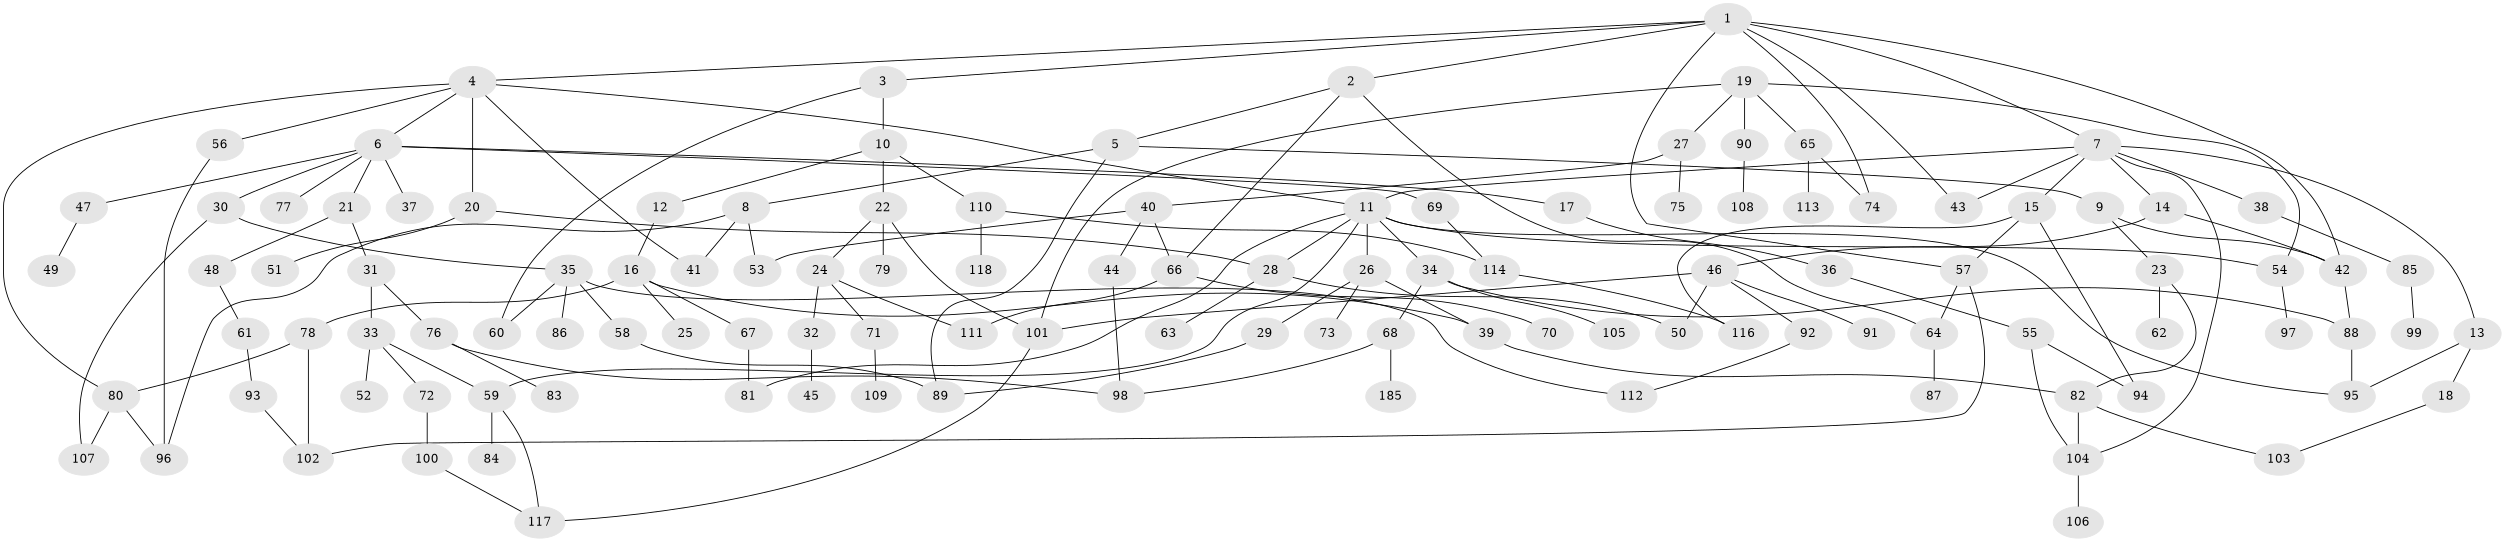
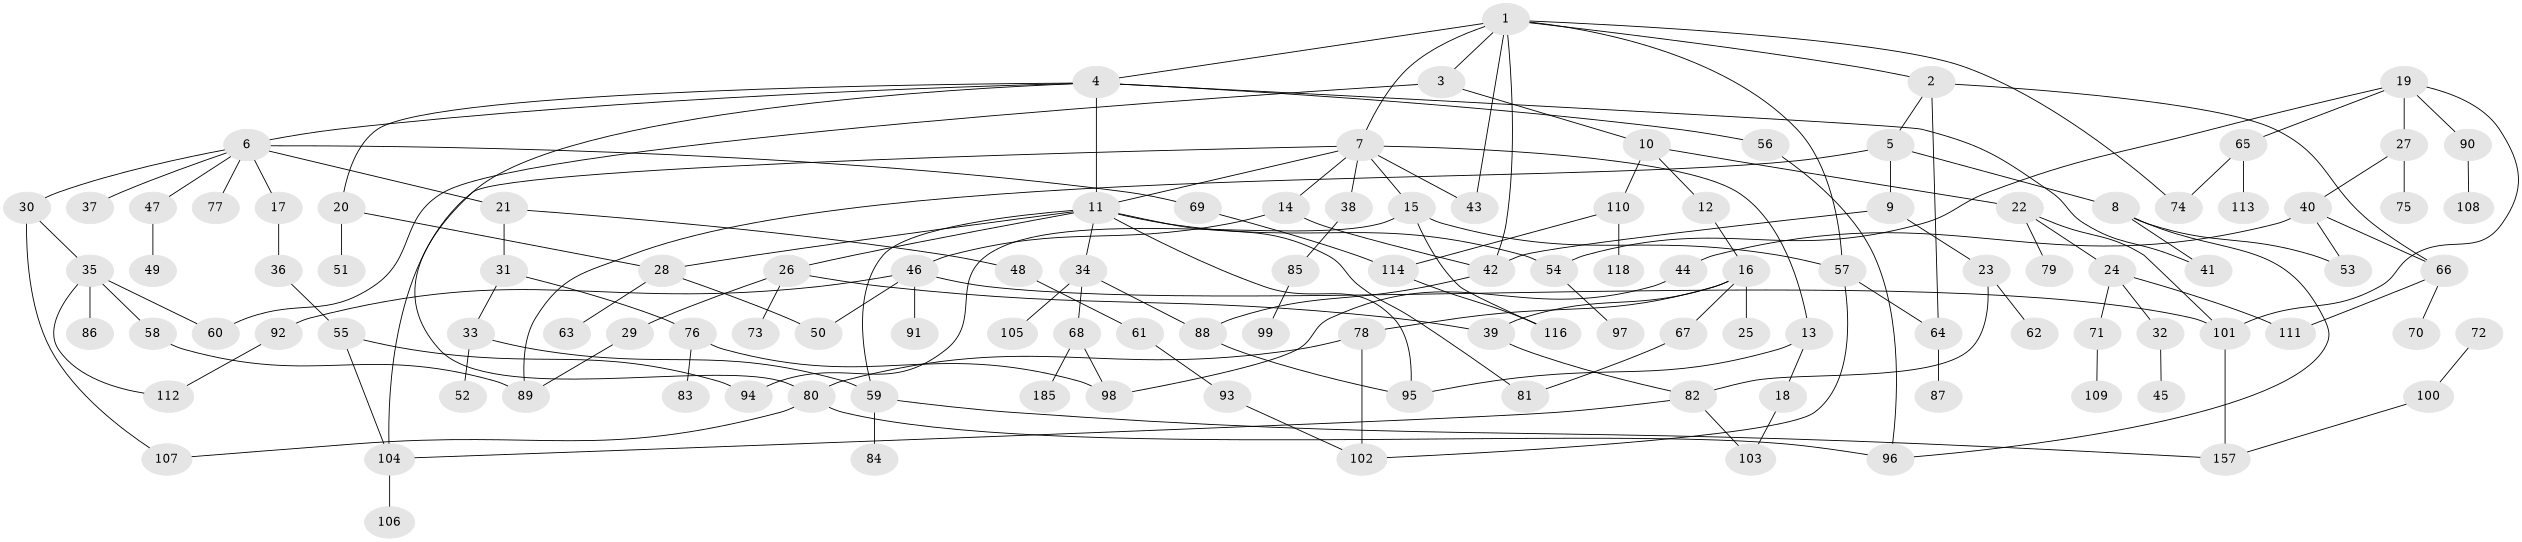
(399, 365) -> none
(540, 522) -> (2225, 460)
